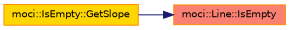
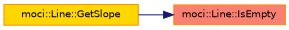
(71, 15) -> (71, 15)
